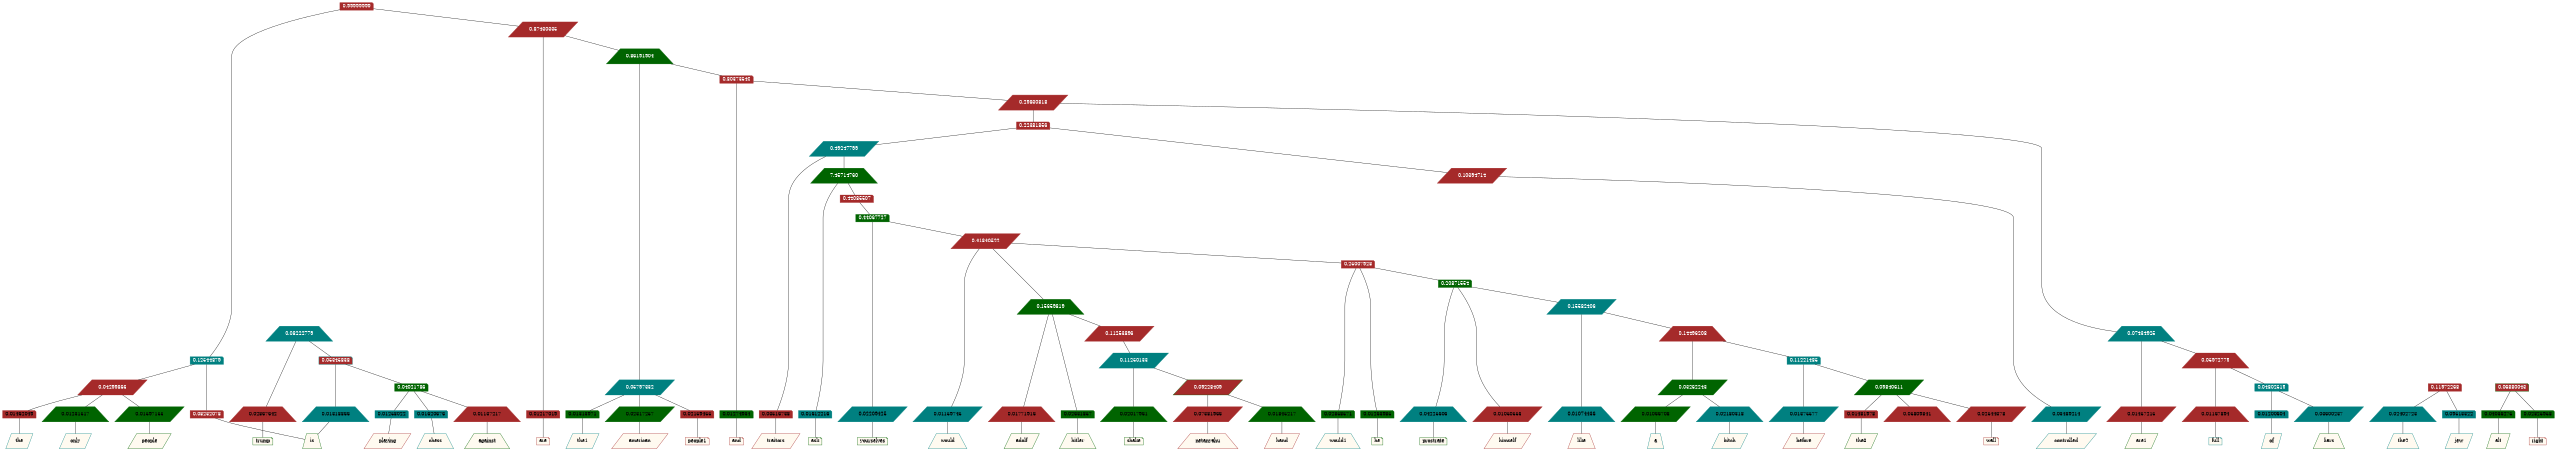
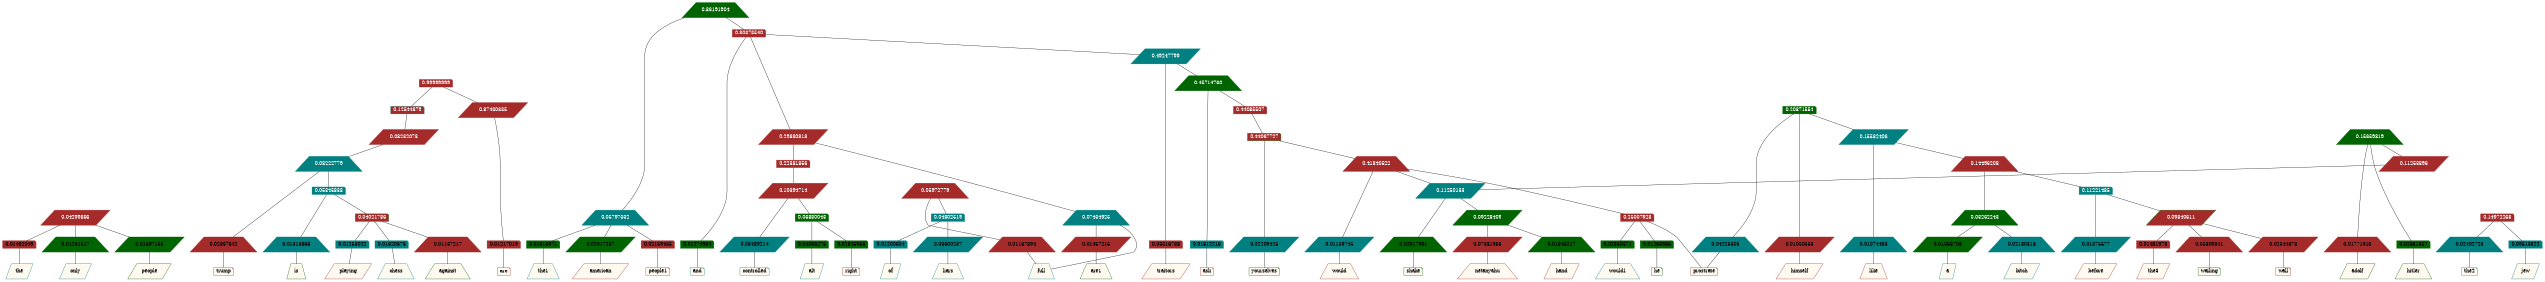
(592, 43) -> none
(946, 136) -> (953, 45)
(844, 176) -> (1208, 83)
none -> (804, 206)
(873, 218) -> (1264, 137)
(986, 241) -> (1376, 164)
none -> (2209, 271)
(1018, 274) -> (1413, 177)
(1407, 274) -> (1679, 239)
(2179, 347) -> (1109, 257)
(207, 361) -> (407, 110)
(336, 361) -> (329, 191)
(166, 372) -> none
(411, 387) -> (372, 218)
(640, 387) -> (615, 218)
(1208, 387) -> (1487, 218)
(1693, 387) -> (1985, 218)
(1889, 387) -> (2181, 218)
(2445, 387) -> (2497, 218)
(2512, 387) -> (812, 218)
(207, 414) -> (404, 137)
(260, 430) -> (366, 151)
(263, 441) -> (224, 271)
(582, 441) -> (543, 271)
(737, 441) -> (697, 271)
(815, 441) -> (1207, 271)
(948, 441) -> (1339, 271)
(1433, 441) -> (1704, 271)
(1656, 441) -> (1948, 271)
(1861, 441) -> (2153, 271)
(2066, 441) -> (755, 271)
(2141, 441) -> (1096, 271)
(2215, 441) -> (1041, 271)
(2329, 441) -> (948, 271)
(2403, 441) -> (2469, 271)
(2498, 441) -> (812, 271)
